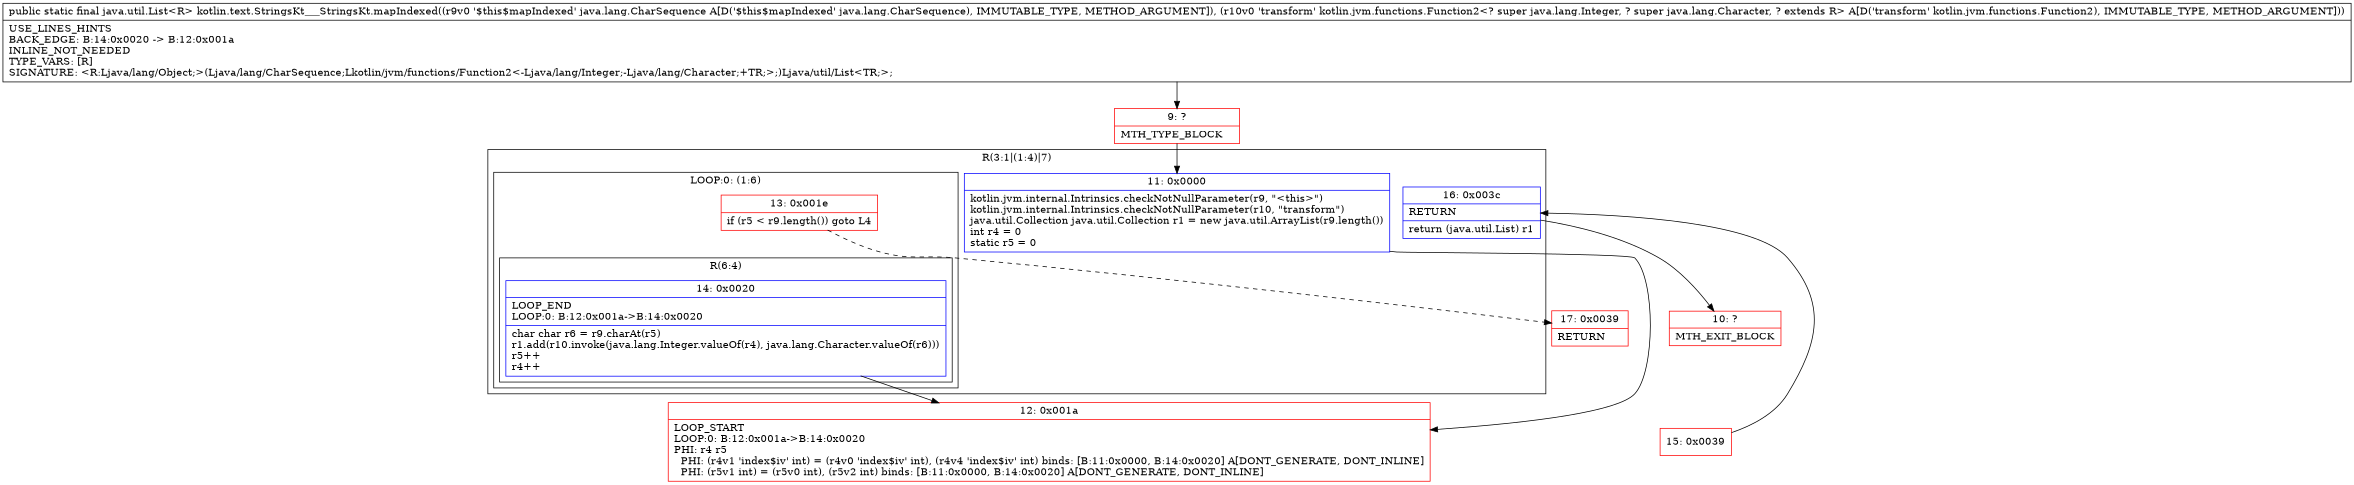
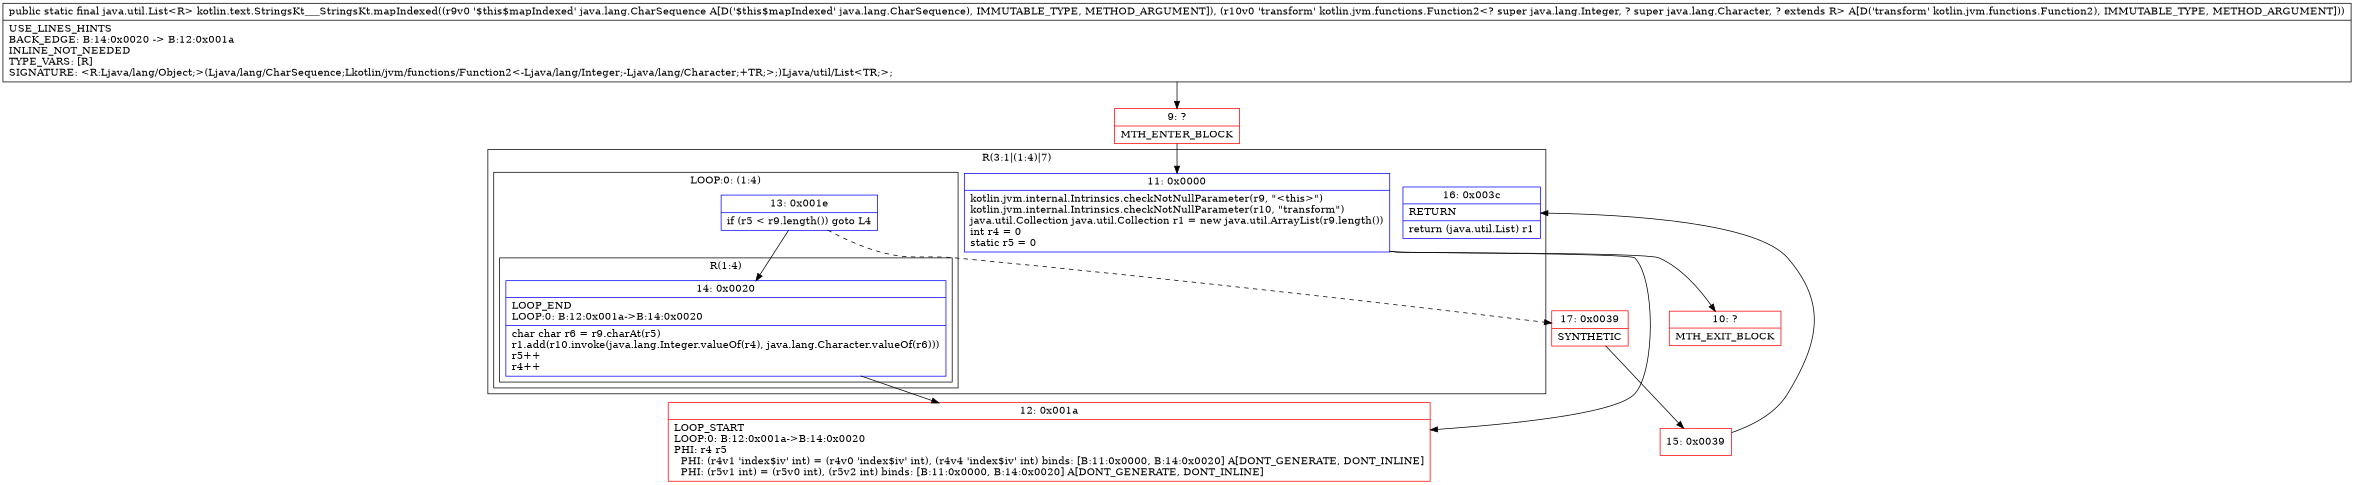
(1172, 134) -> (1177, 134)
(726, 181) -> (726, 181)
(799, 213) -> (799, 213)
(1634, 246) -> (1645, 256)
none -> (774, 252)
(726, 266) -> (726, 266)
(1581, 337) -> (1590, 337)
none -> (1646, 388)
